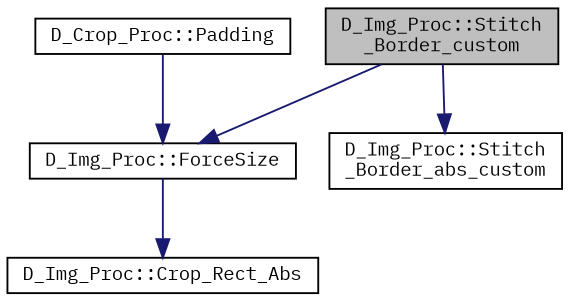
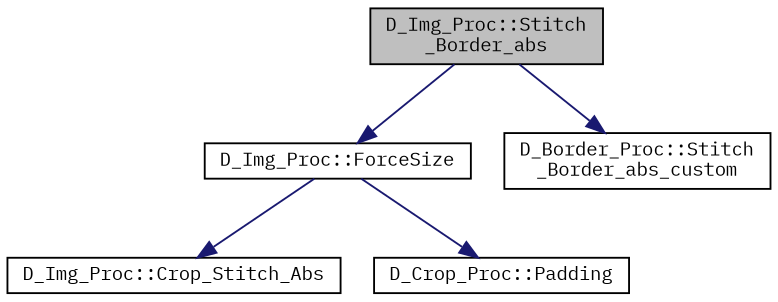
(442, 36) -> (487, 36)
(163, 89) -> (412, 213)
(446, 161) -> (637, 161)
(163, 275) -> (174, 275)
